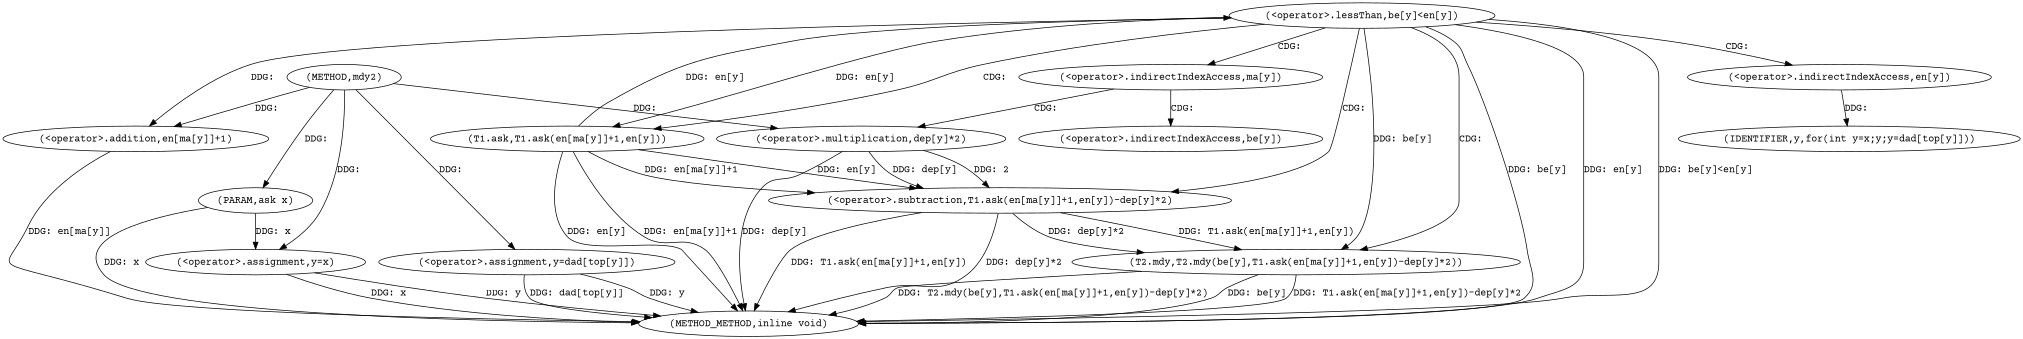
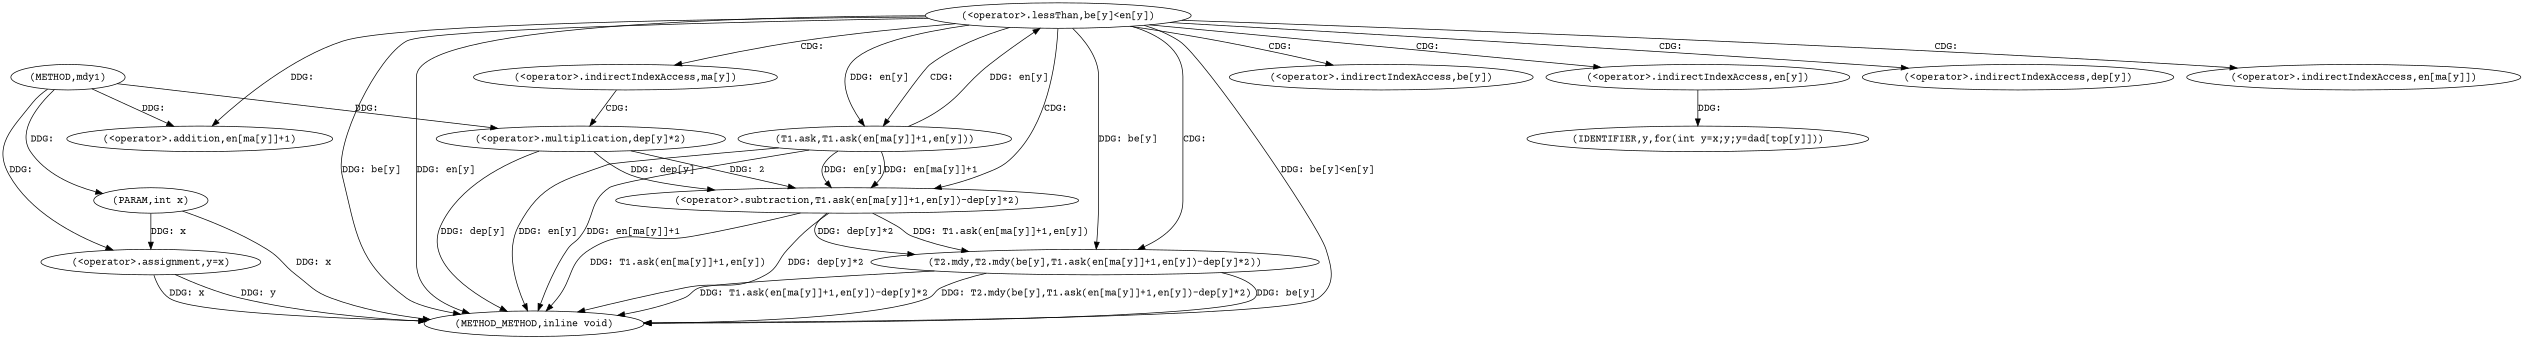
(344, 77) -> (68, 77)
none -> (2018, 77)
none -> (2354, 77)
(1171, 104) -> (1229, 43)
(256, 200) -> (151, 200)
(527, 262) -> none
(221, 309) -> none
